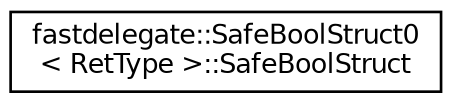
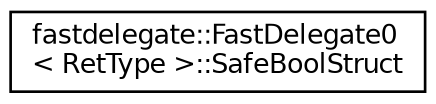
(226, 52) -> (218, 52)
